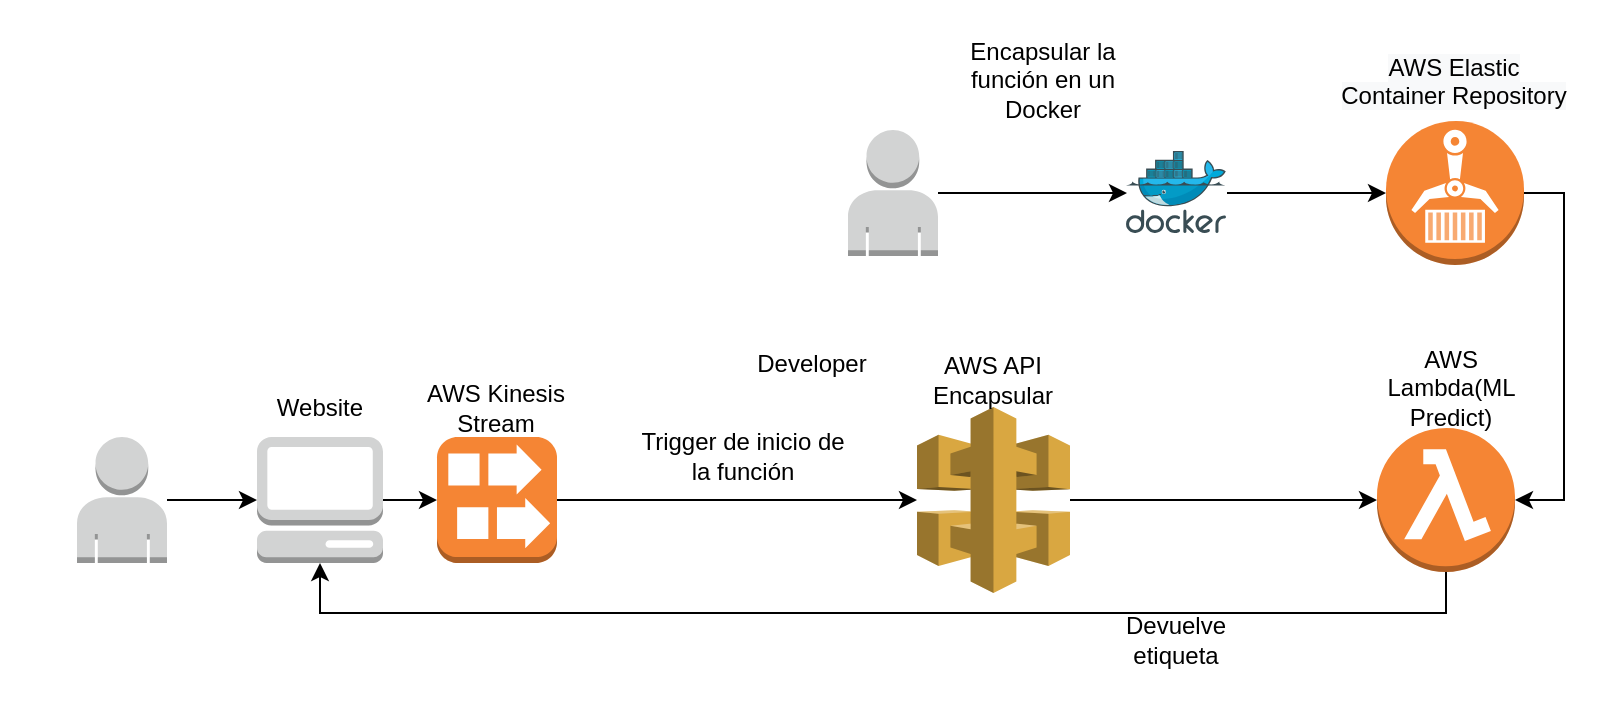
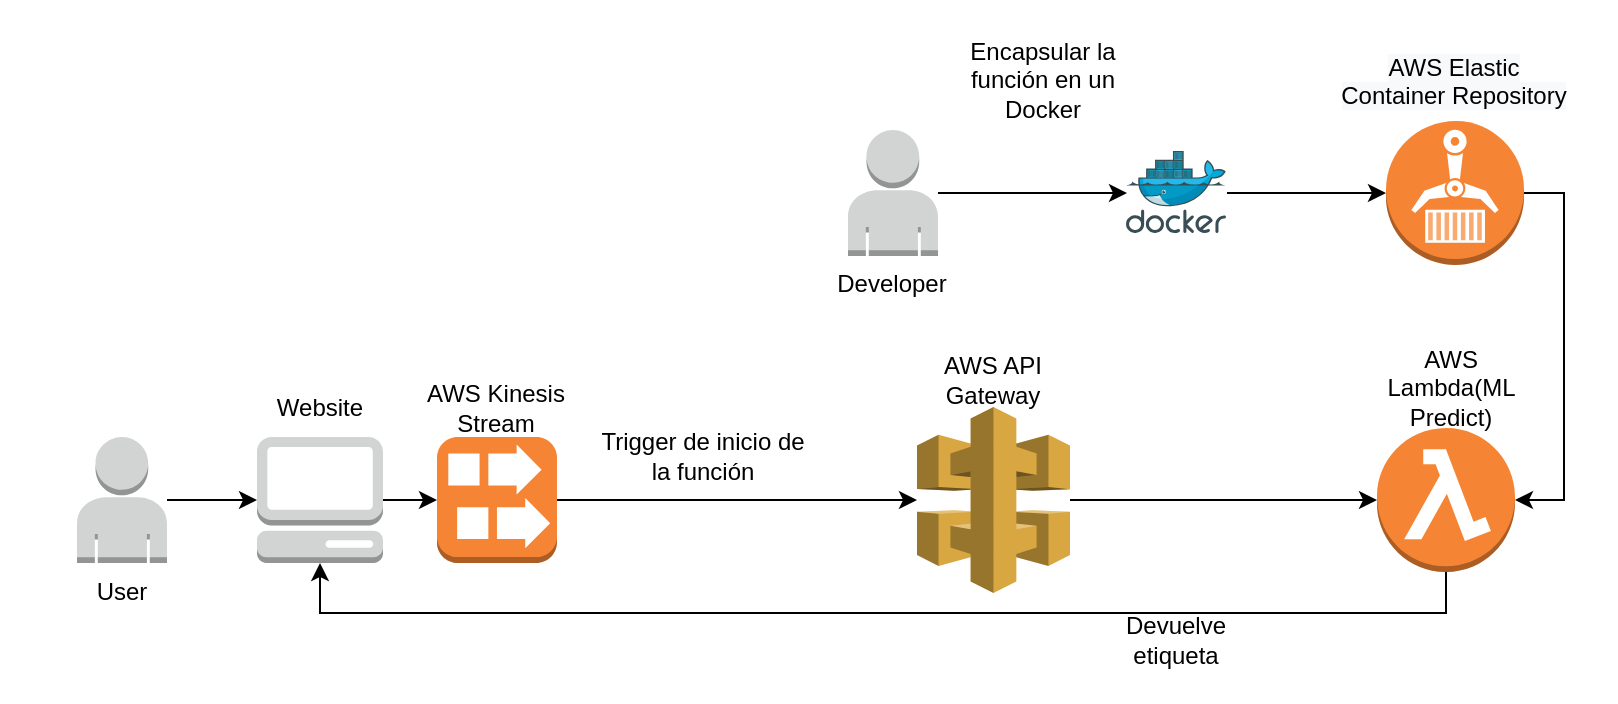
(813, 365) -> (893, 285)
(994, 381) -> (994, 381)
(743, 457) -> (703, 457)
none -> (122, 592)
